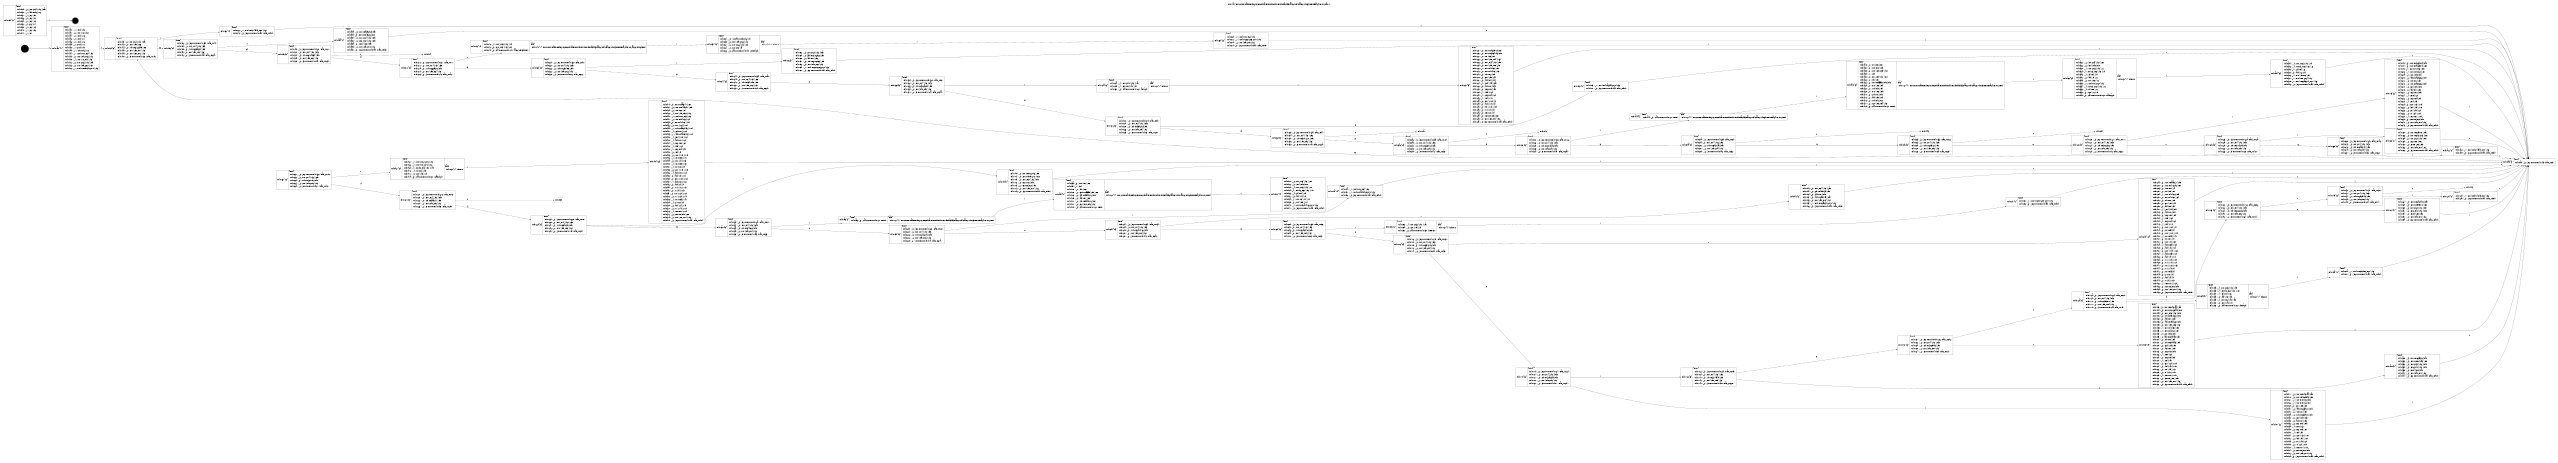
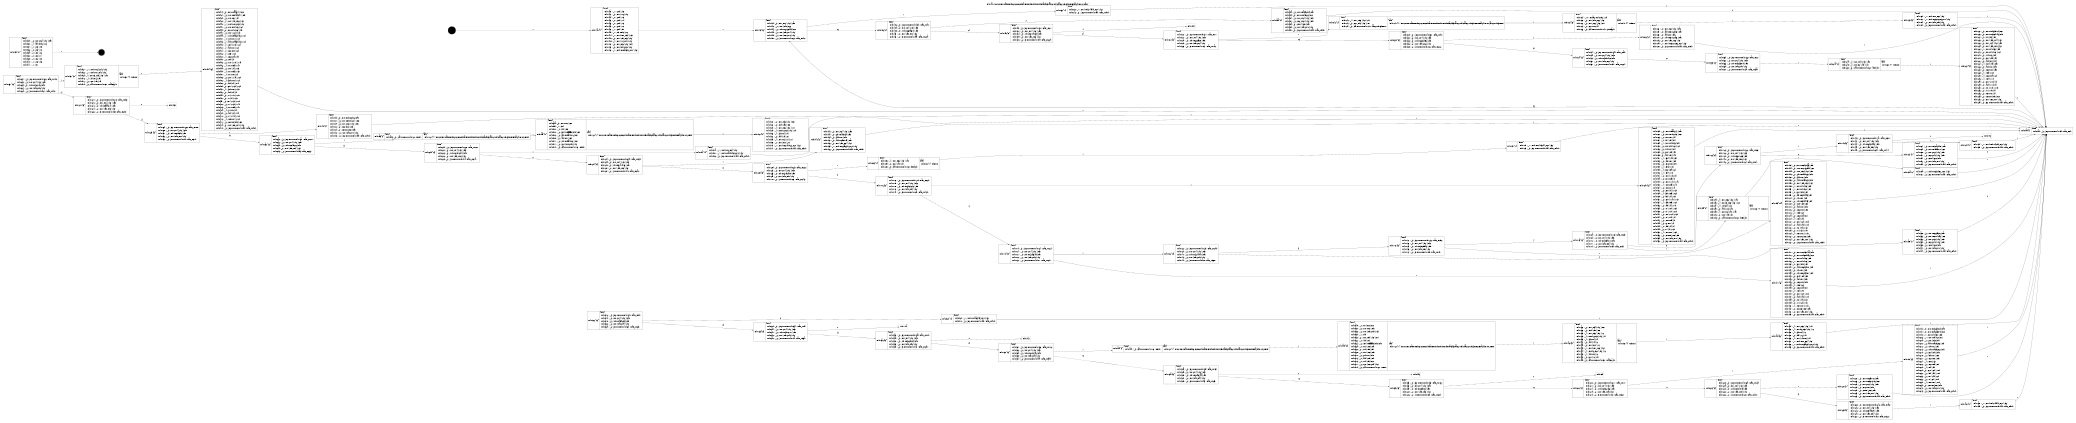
(1024, 106) -> none
